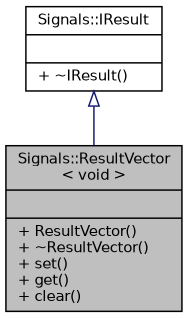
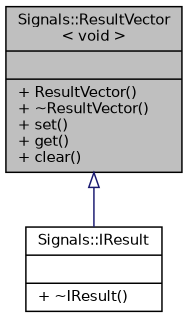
(94, 126) -> (94, 207)
